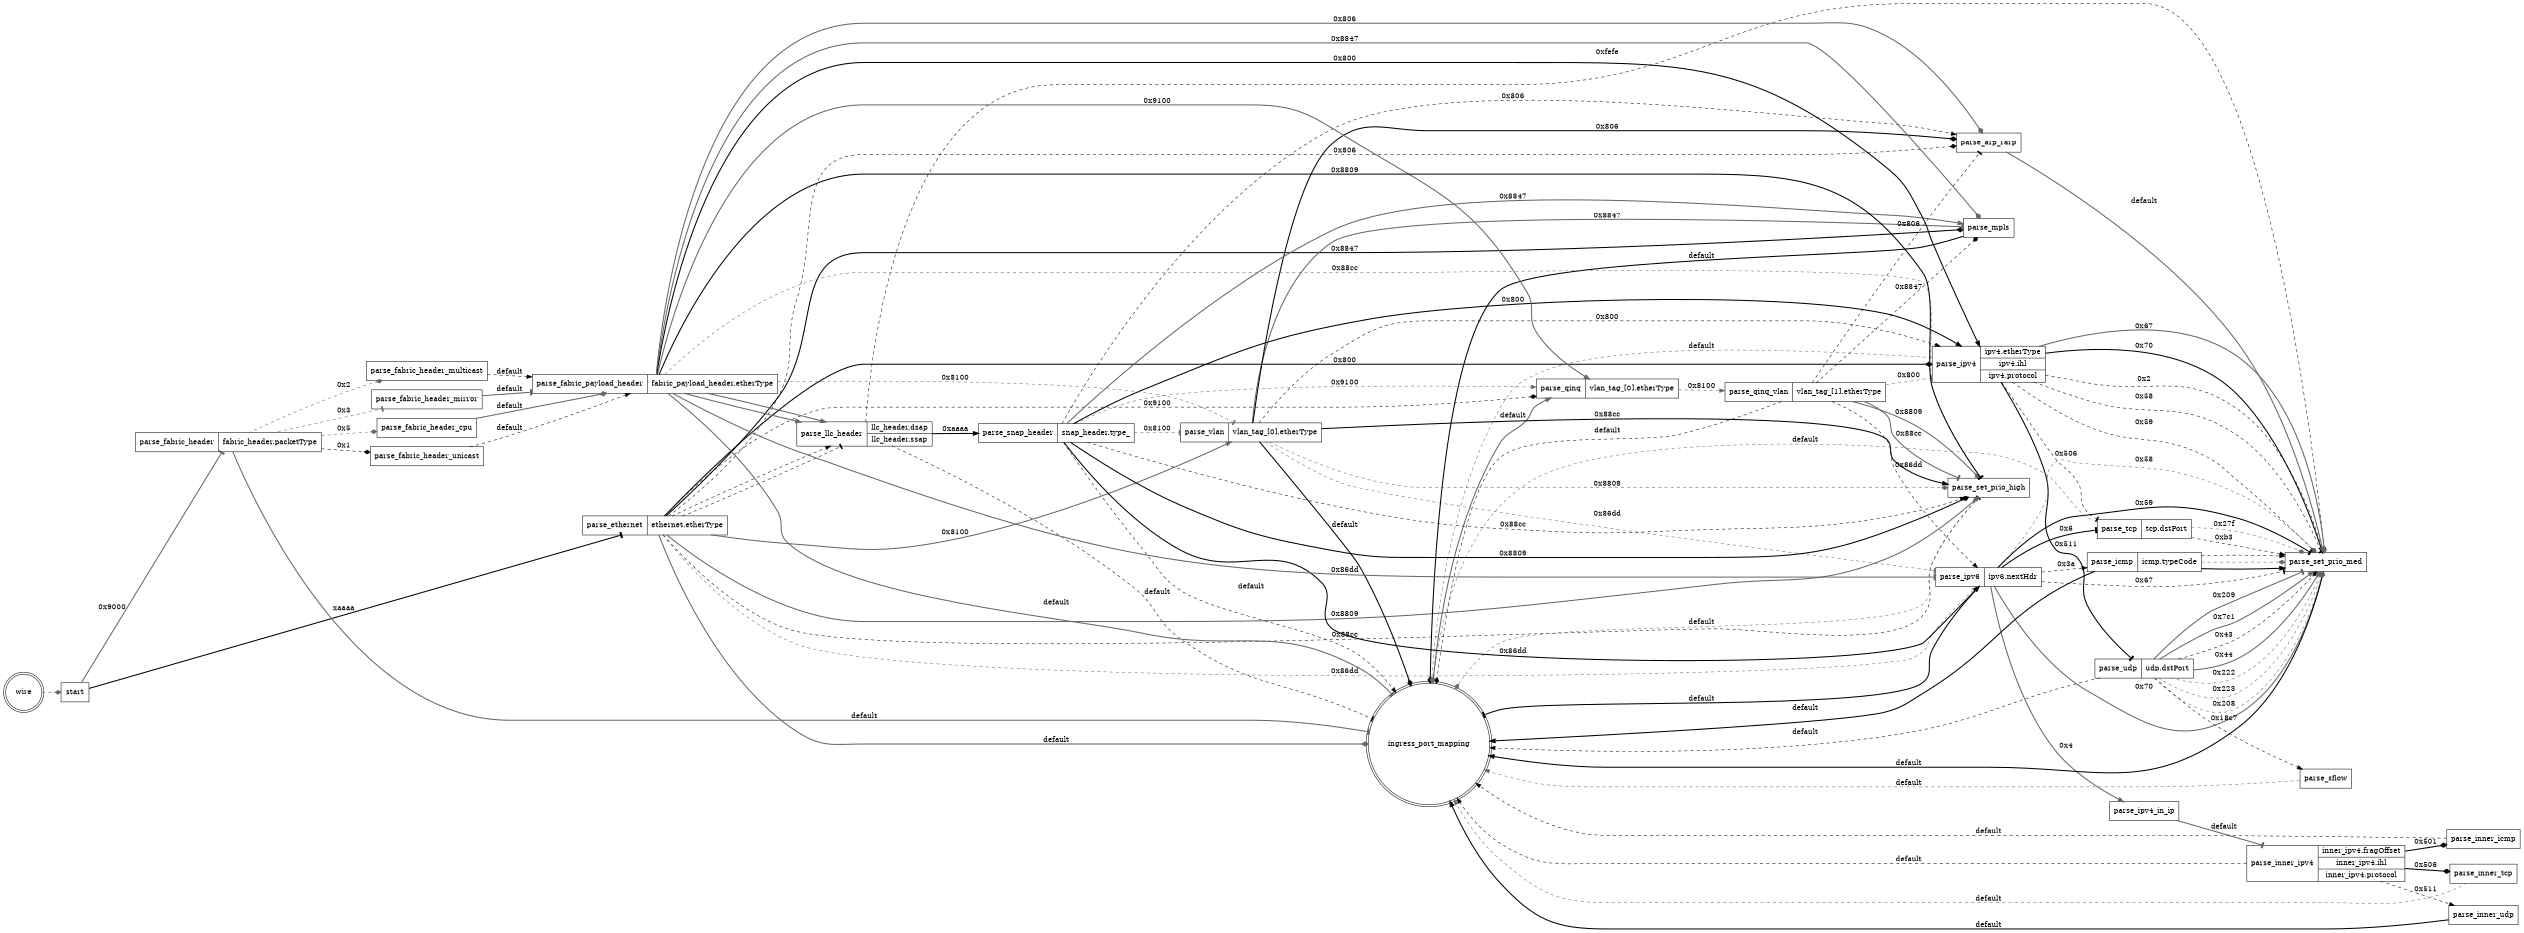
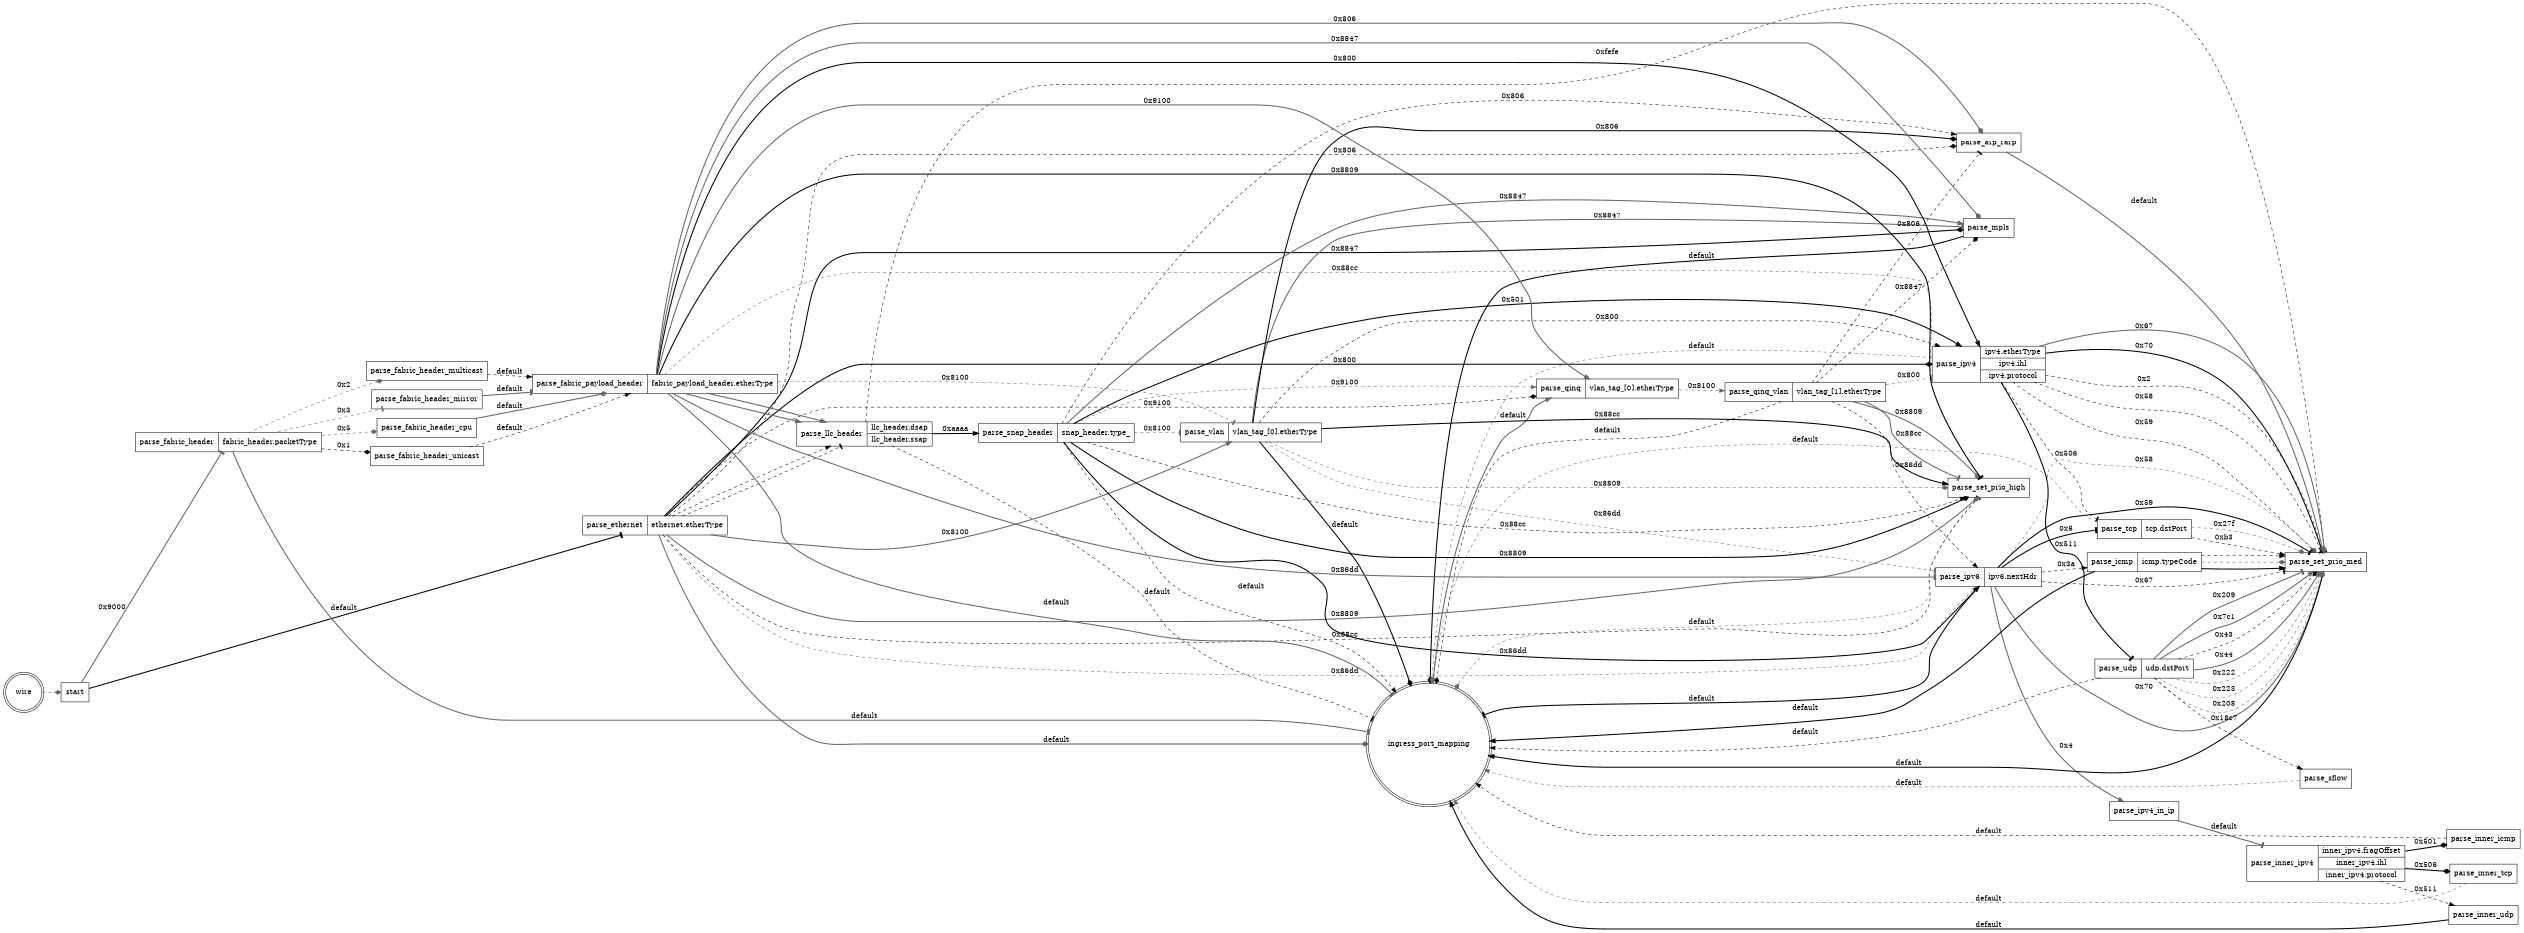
(1688, 52) -> (1688, 52)
(1513, 300) -> (1513, 300)
(344, 608) -> (344, 608)
(1842, 863) -> none
